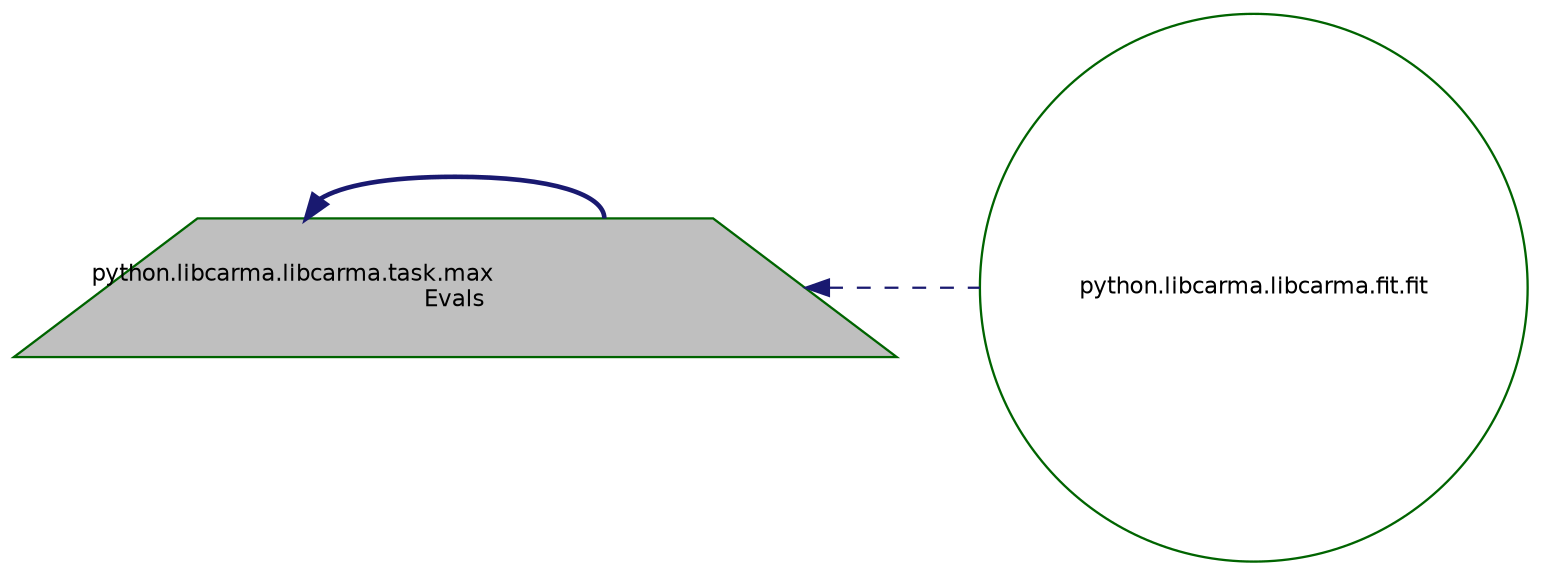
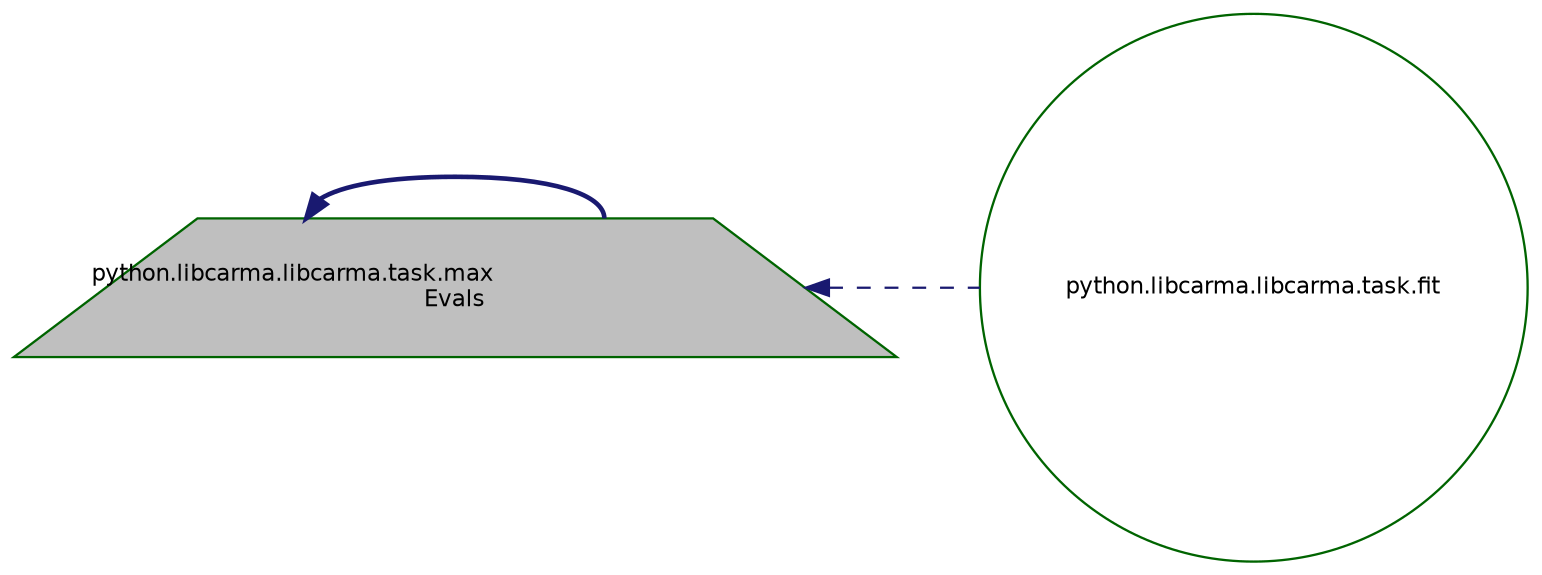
(1254, 288) -> (1254, 288)
